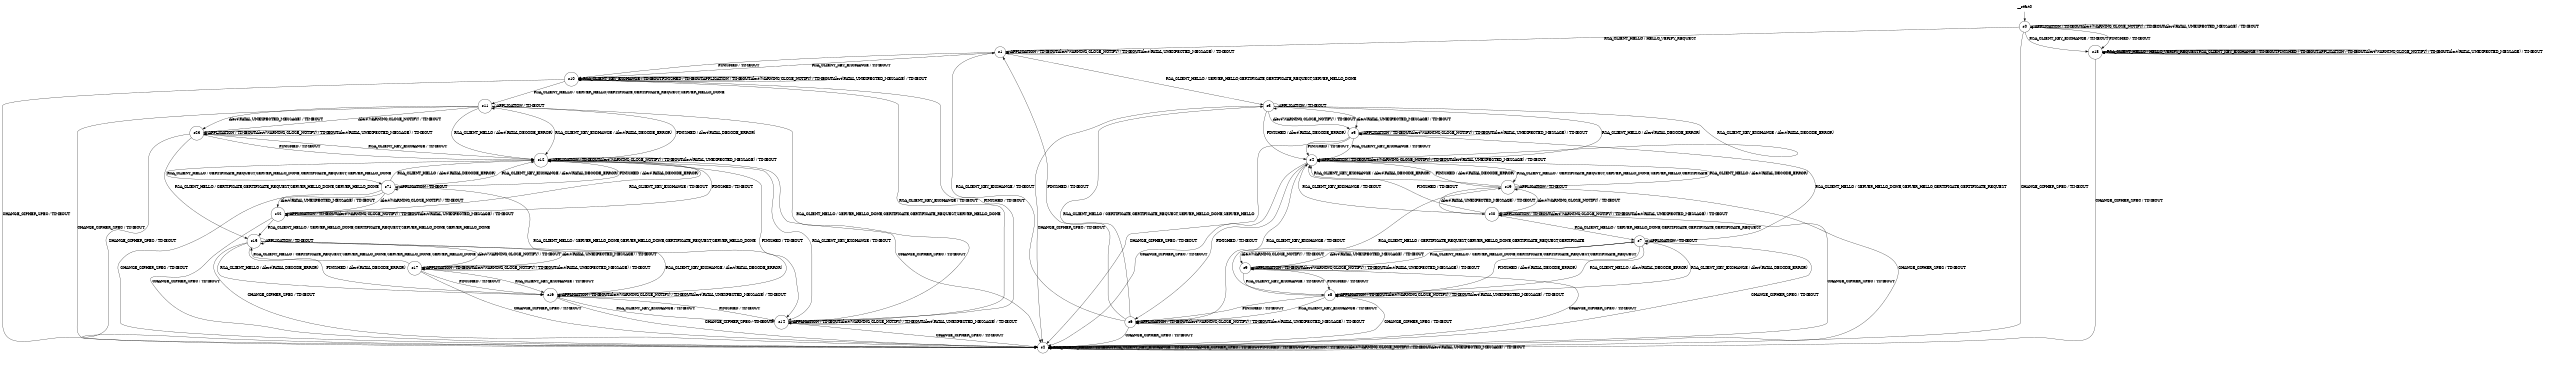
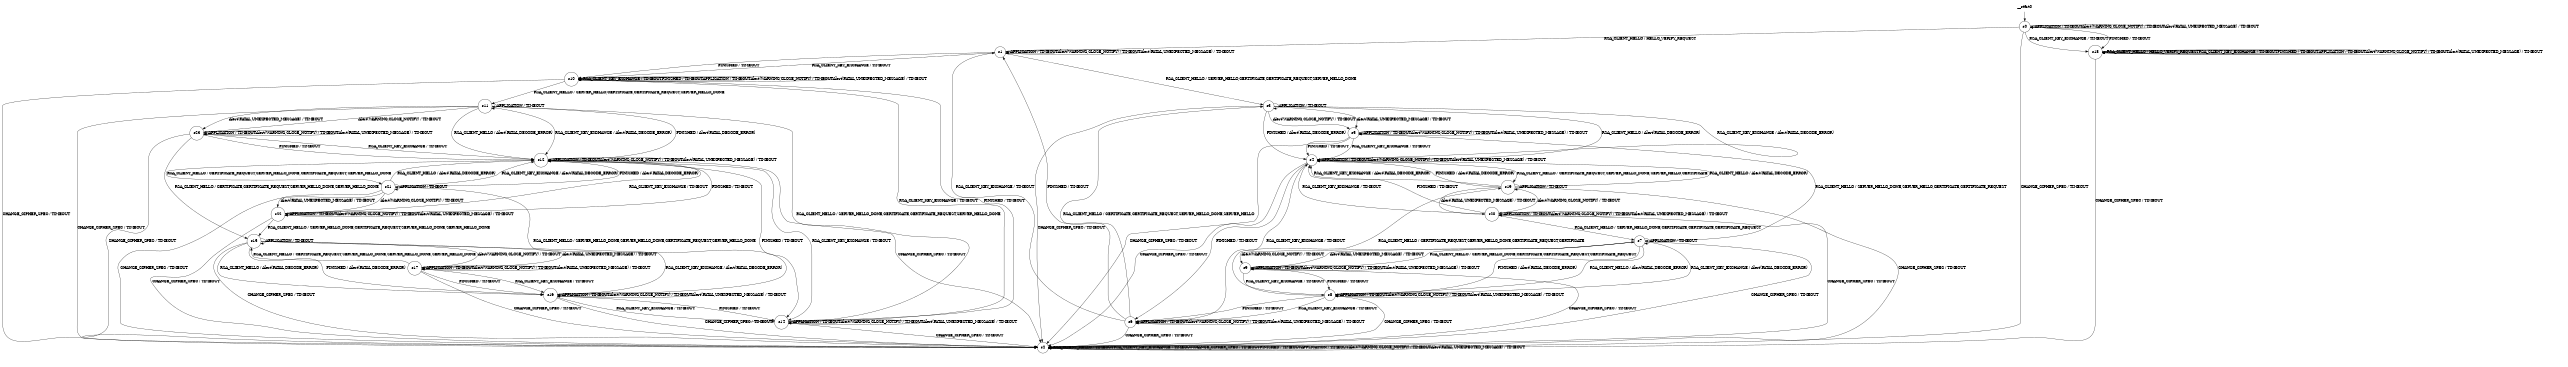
(388, 187) -> (388, 187)
